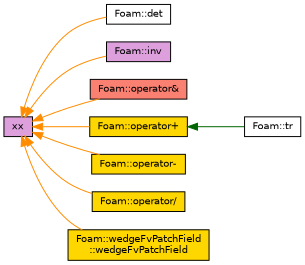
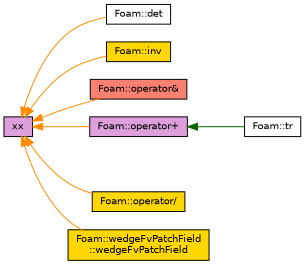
(139, 52) -> (139, 52)
(139, 127) -> (139, 127)
(139, 164) -> none
